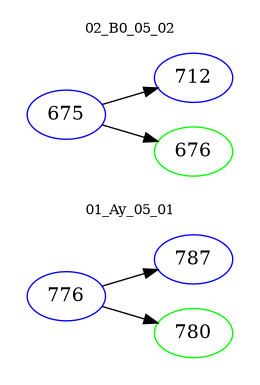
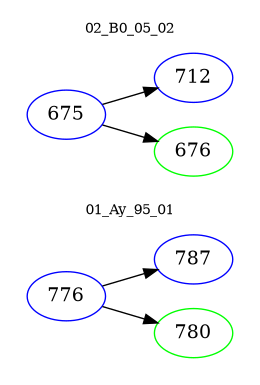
(130, 211) -> (130, 211)
